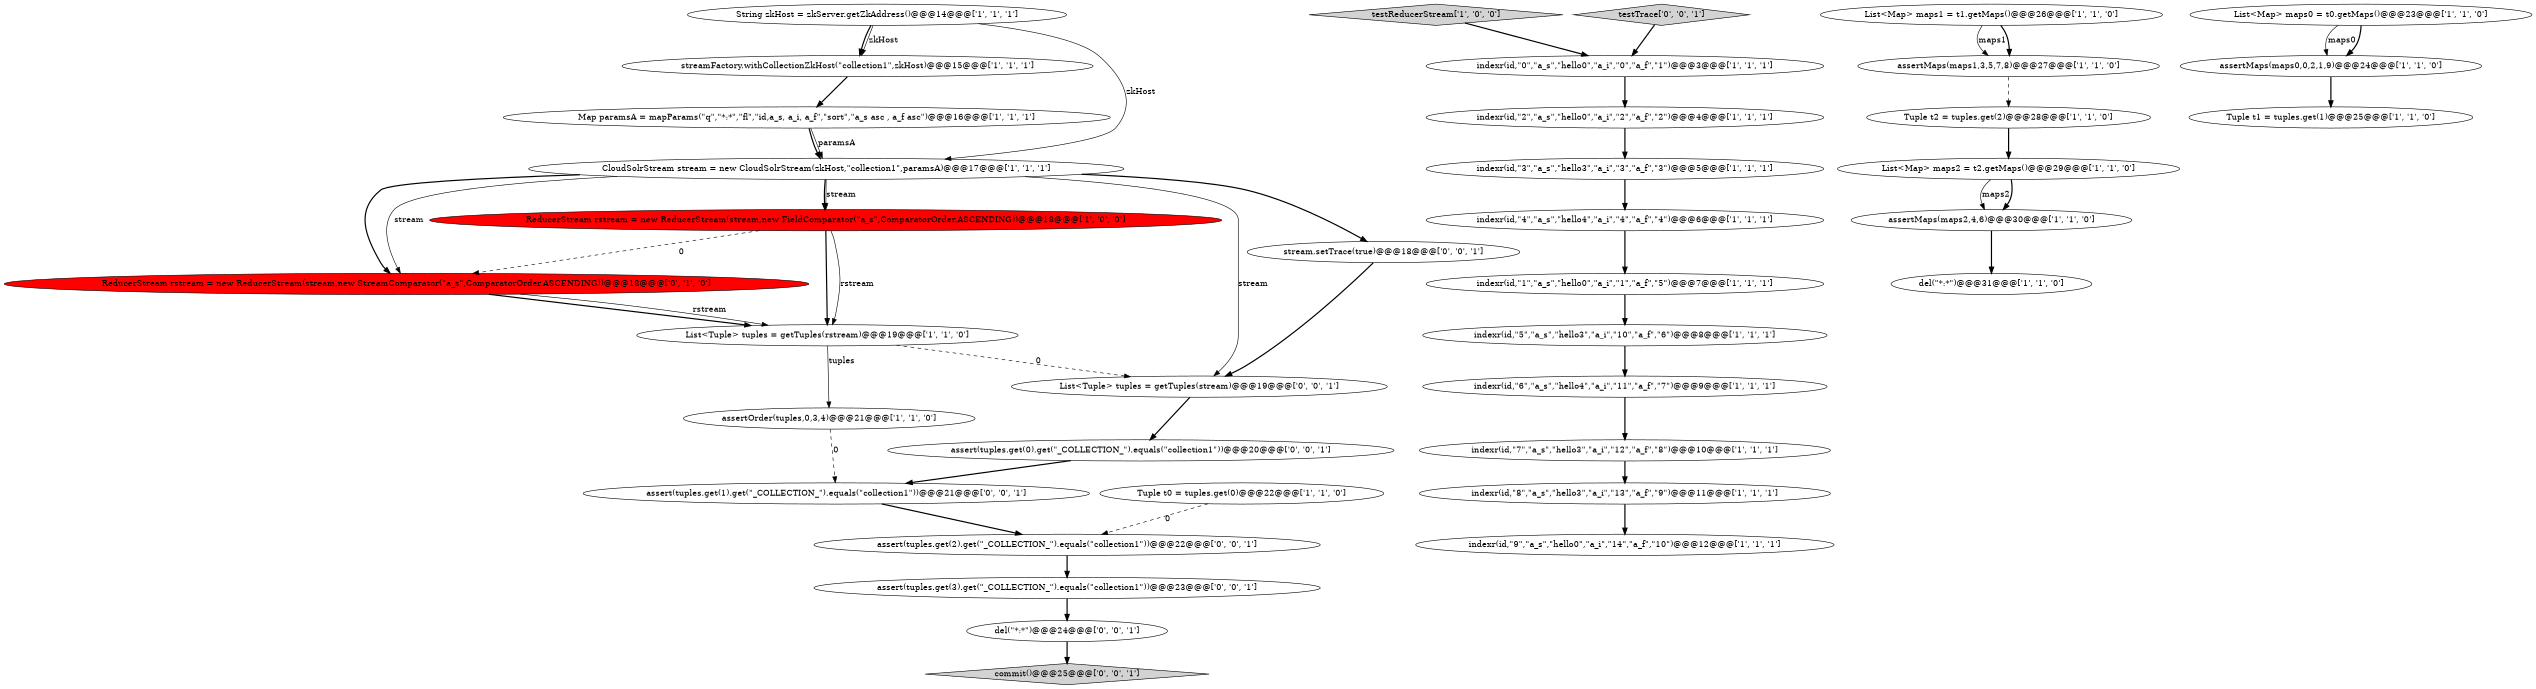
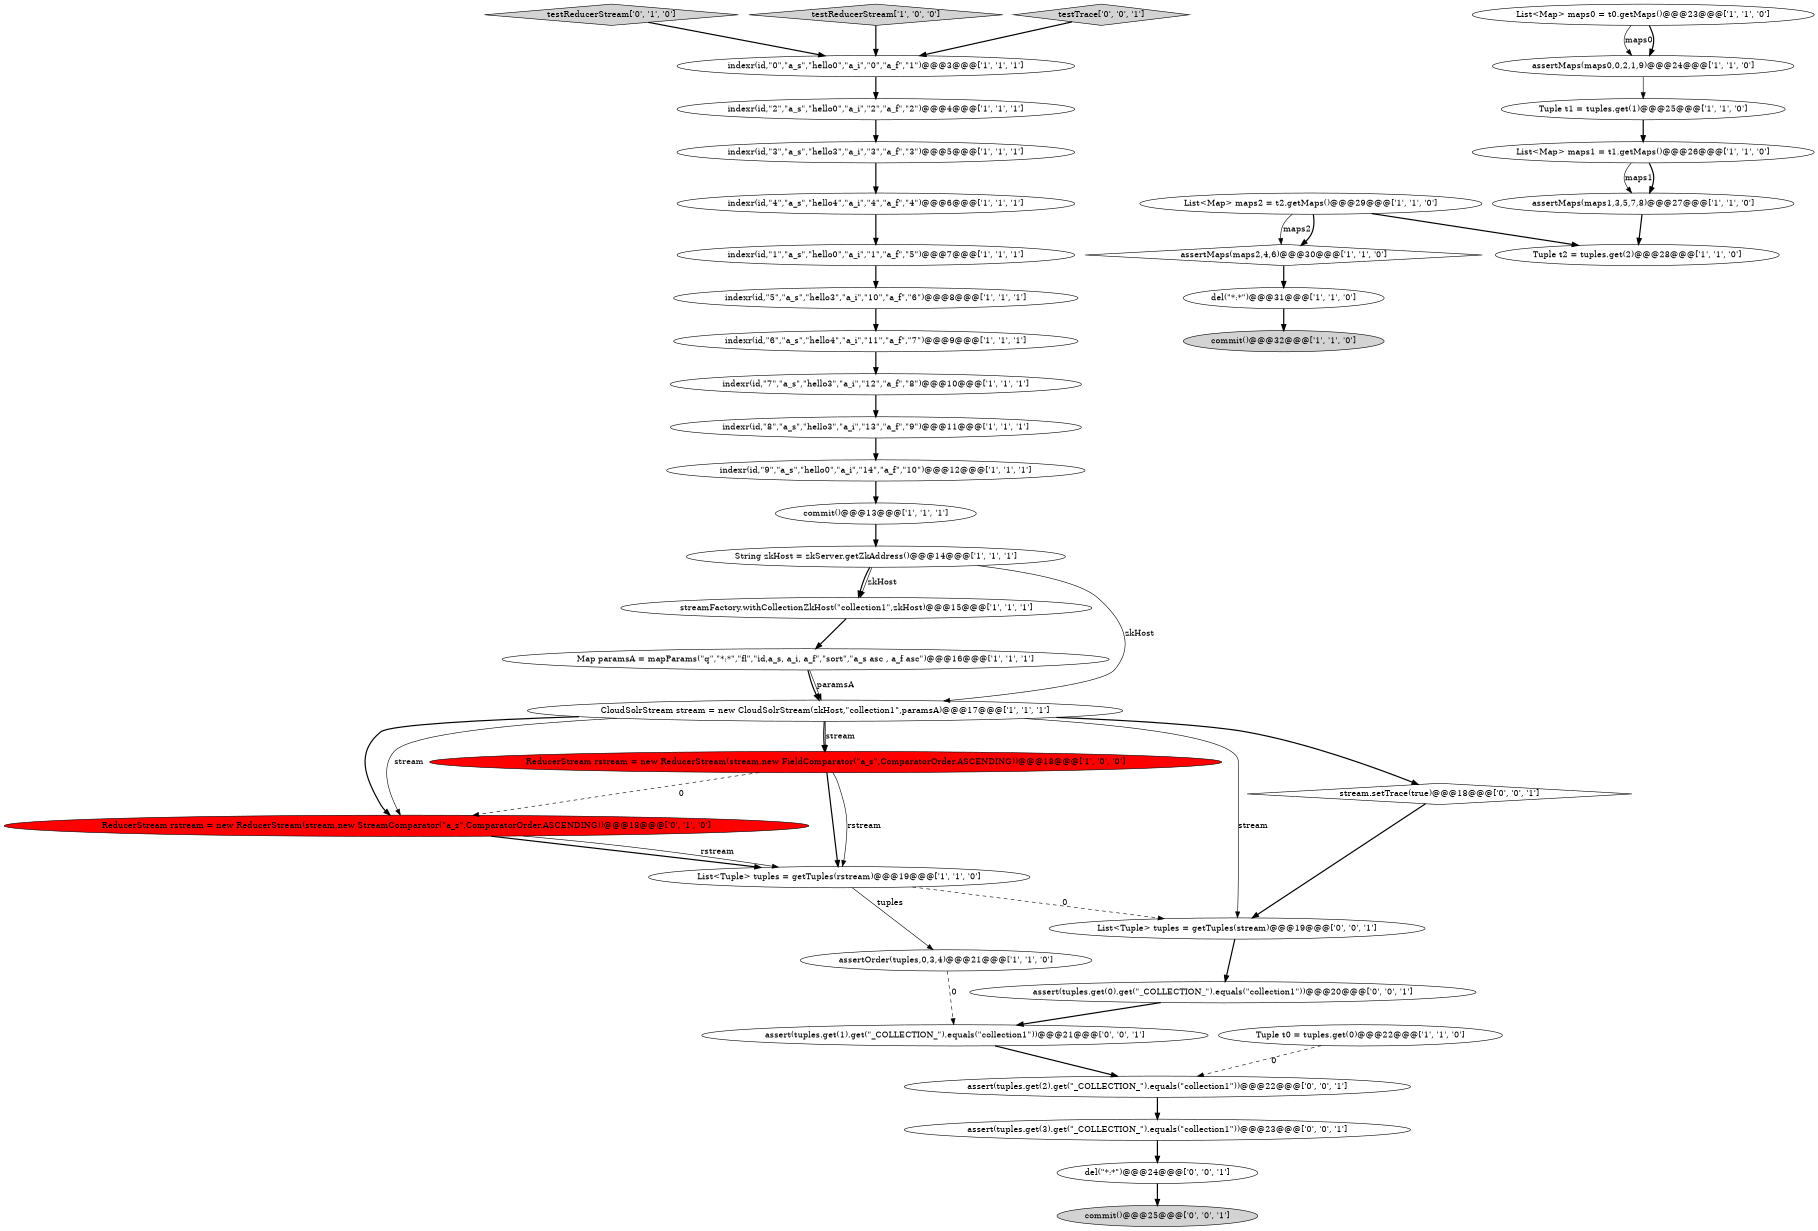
none -> (611, 15)
(2009, 89) -> (1641, 226)
(2331, 89) -> (1643, 85)
none -> (1643, 128)
(2009, 140) -> (1472, 229)
(1991, 220) -> (1284, 255)
(1383, 252) -> (1440, 794)
none -> (1284, 341)
none -> (876, 514)
(1067, 674) -> (1157, 1216)
